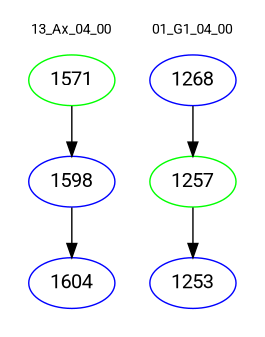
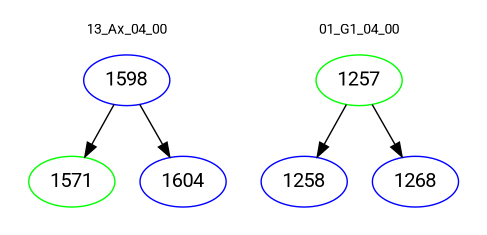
(72, 124) -> (103, 124)
(193, 124) -> (384, 124)
(193, 283) -> (304, 182)
